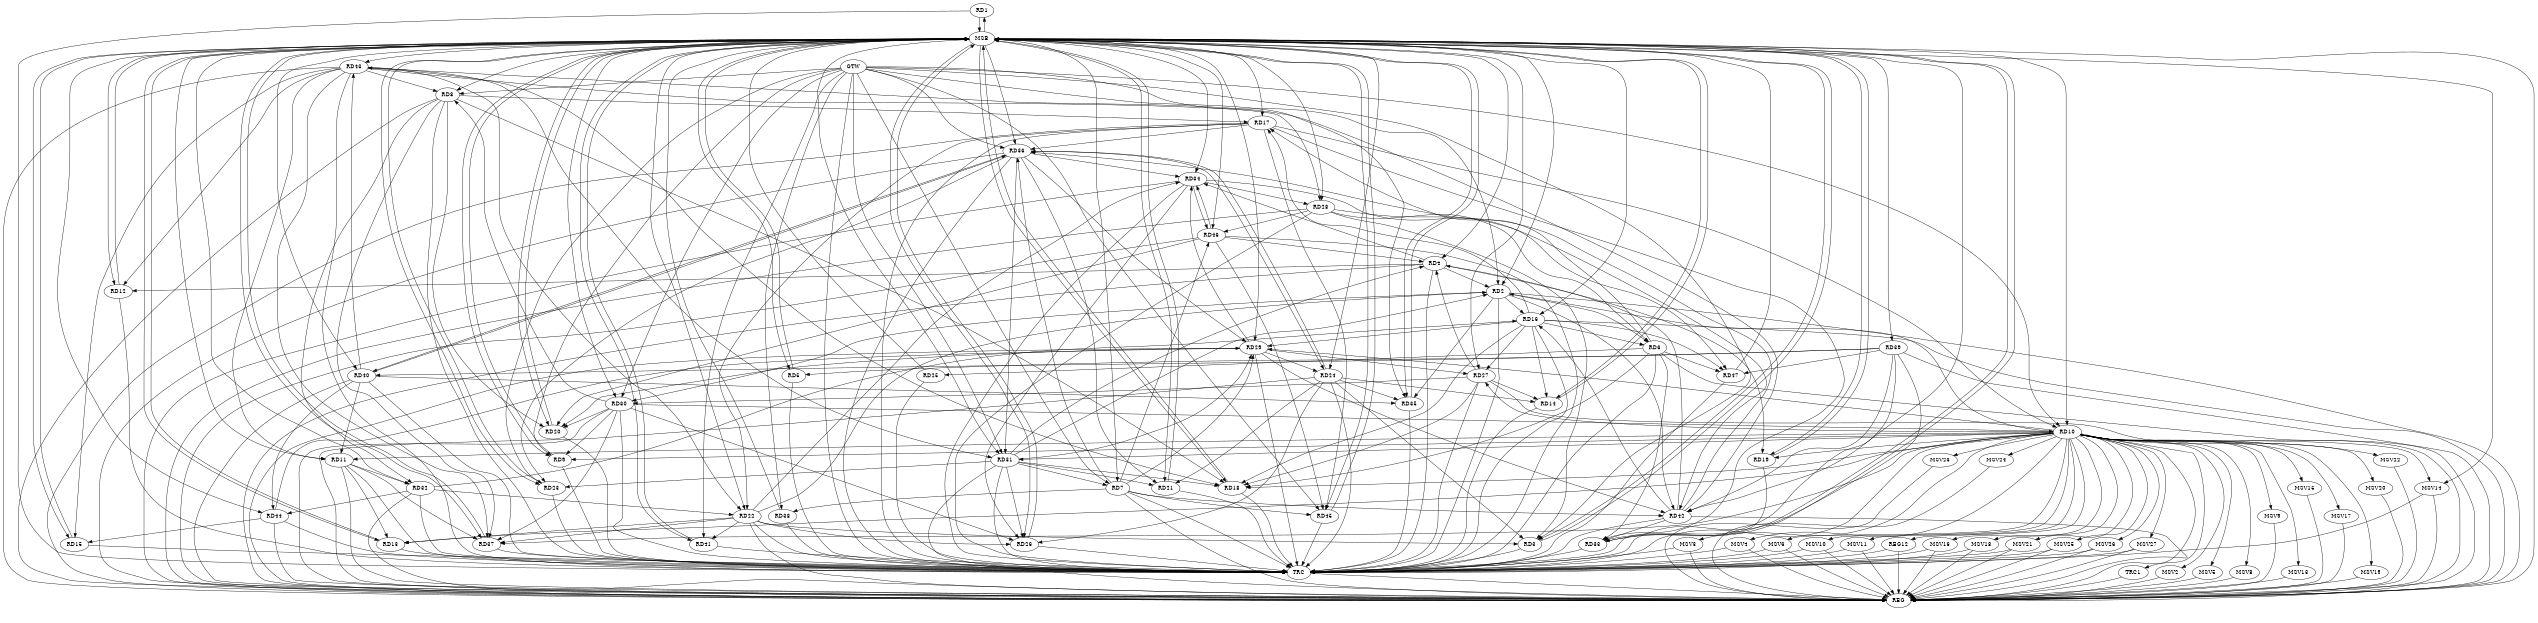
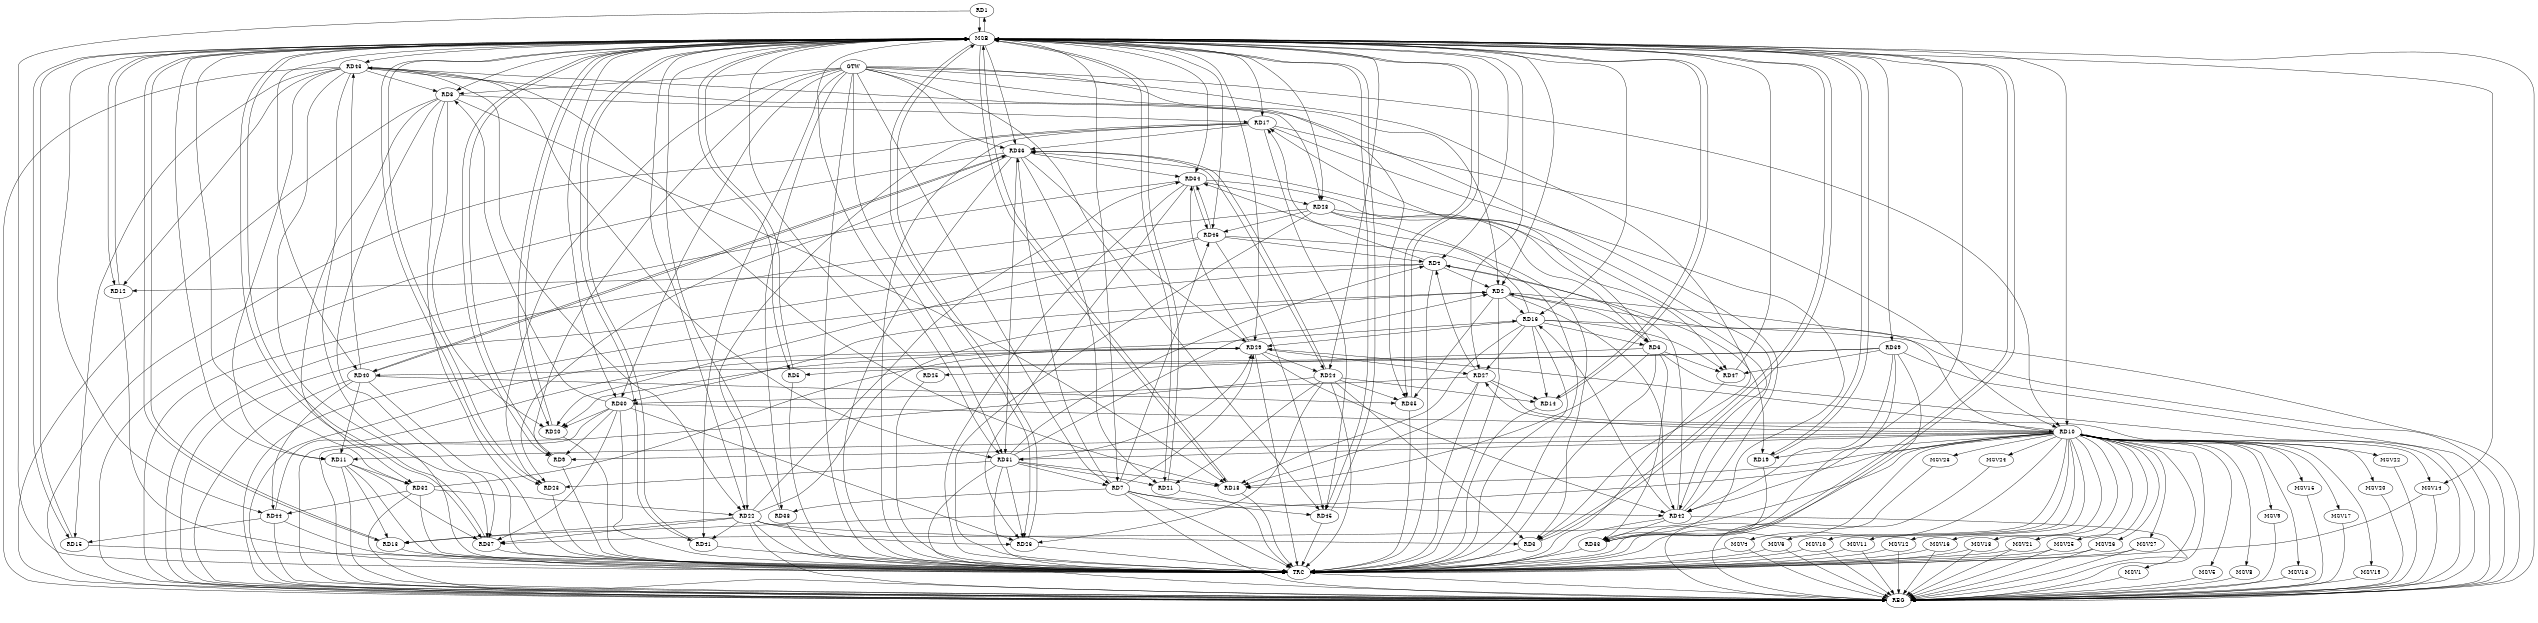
(1688, 544) -> none
(1899, 544) -> (1899, 544)
(2133, 573) -> (2133, 573)
(2170, 573) -> none
